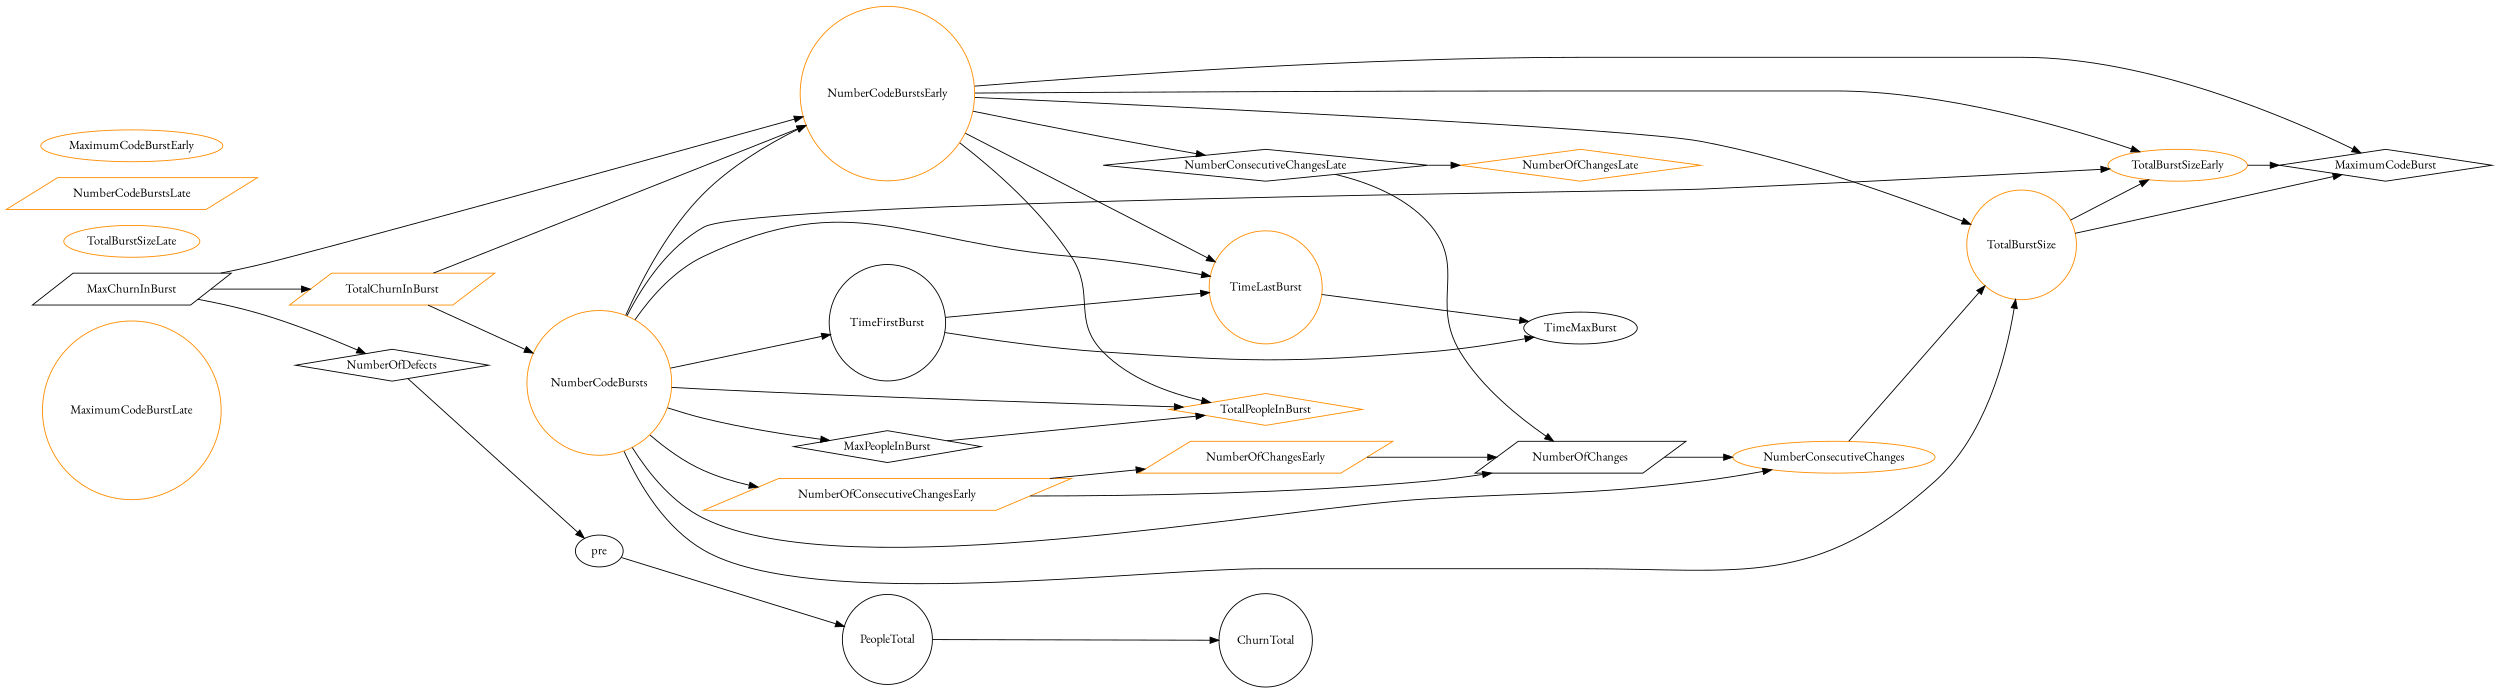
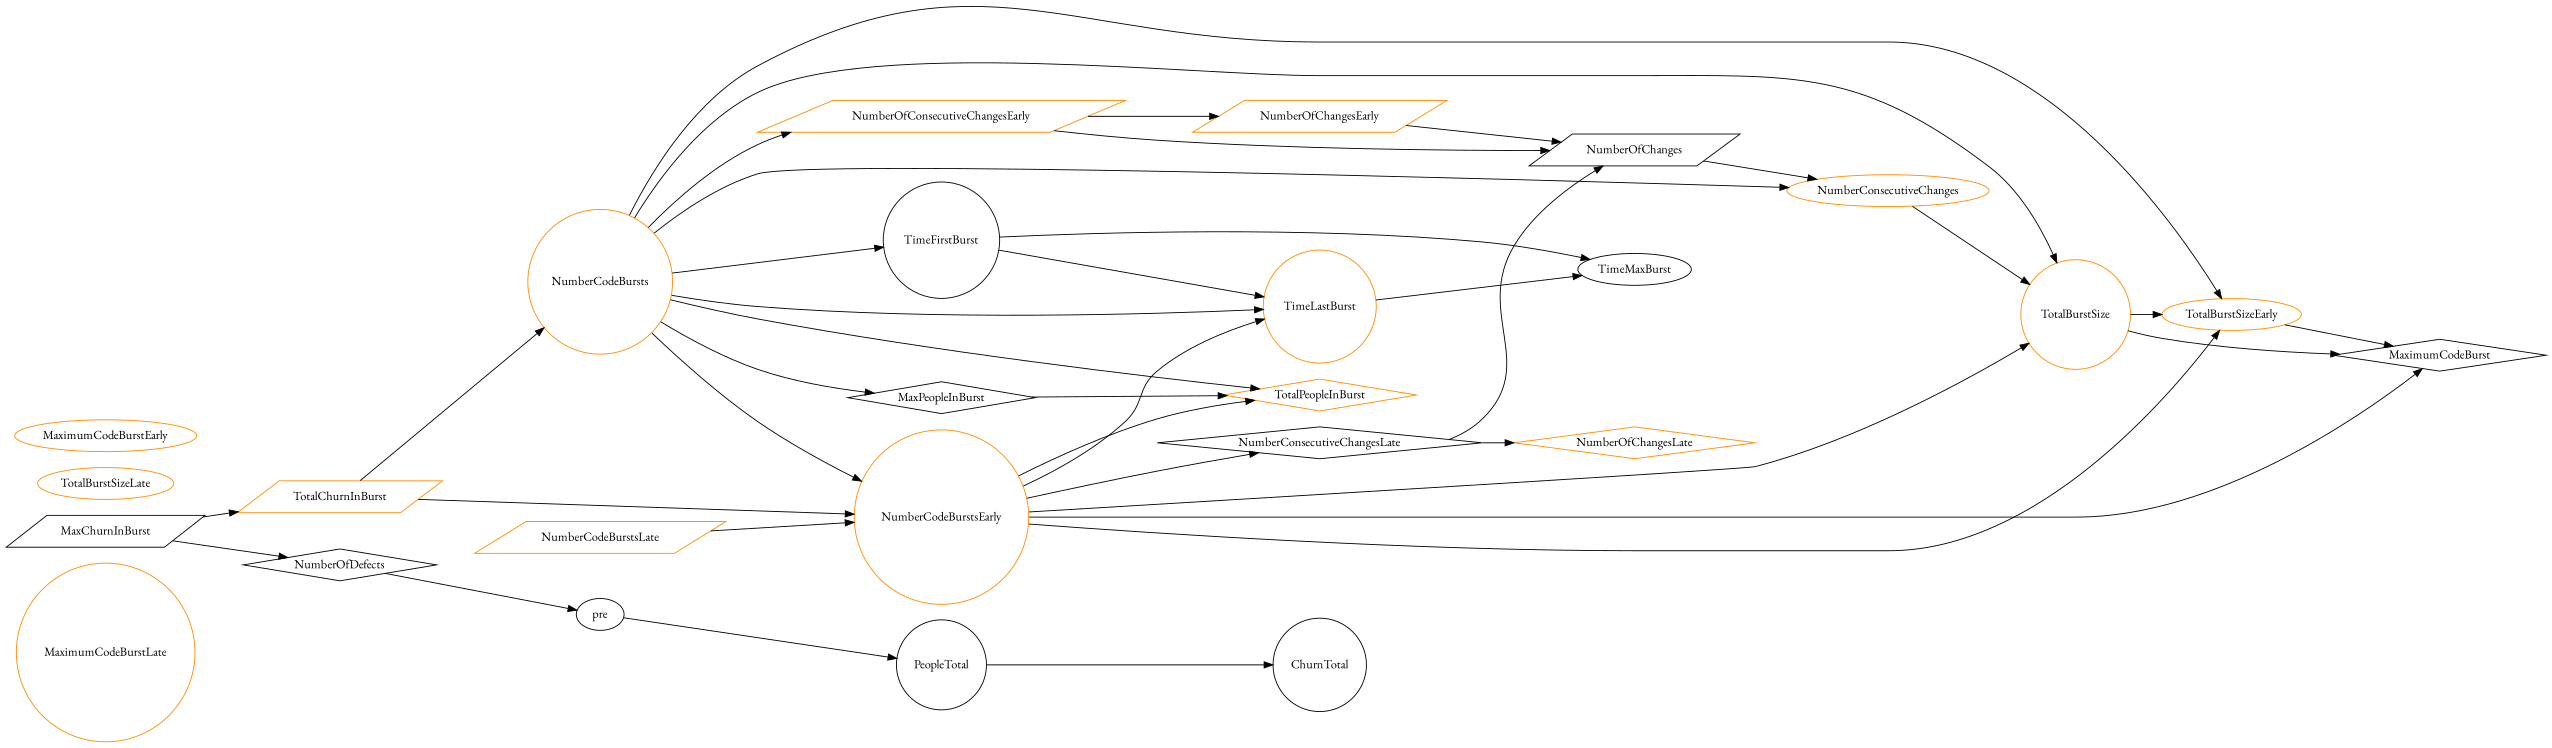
(508, 198) -> (778, 527)
